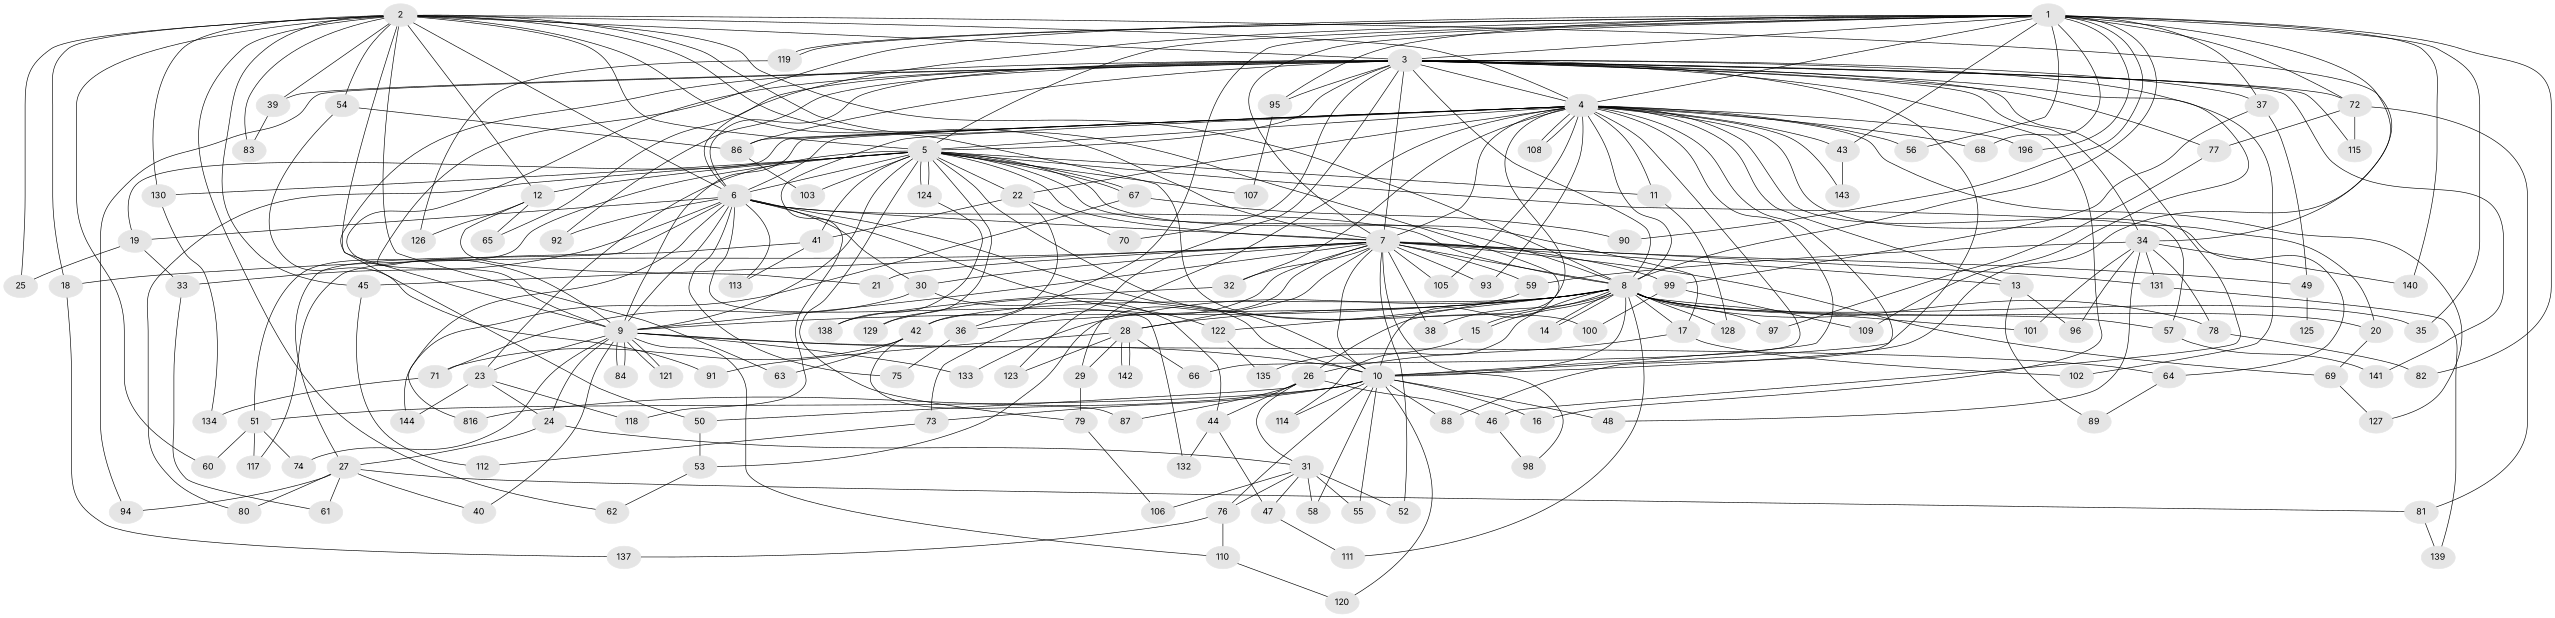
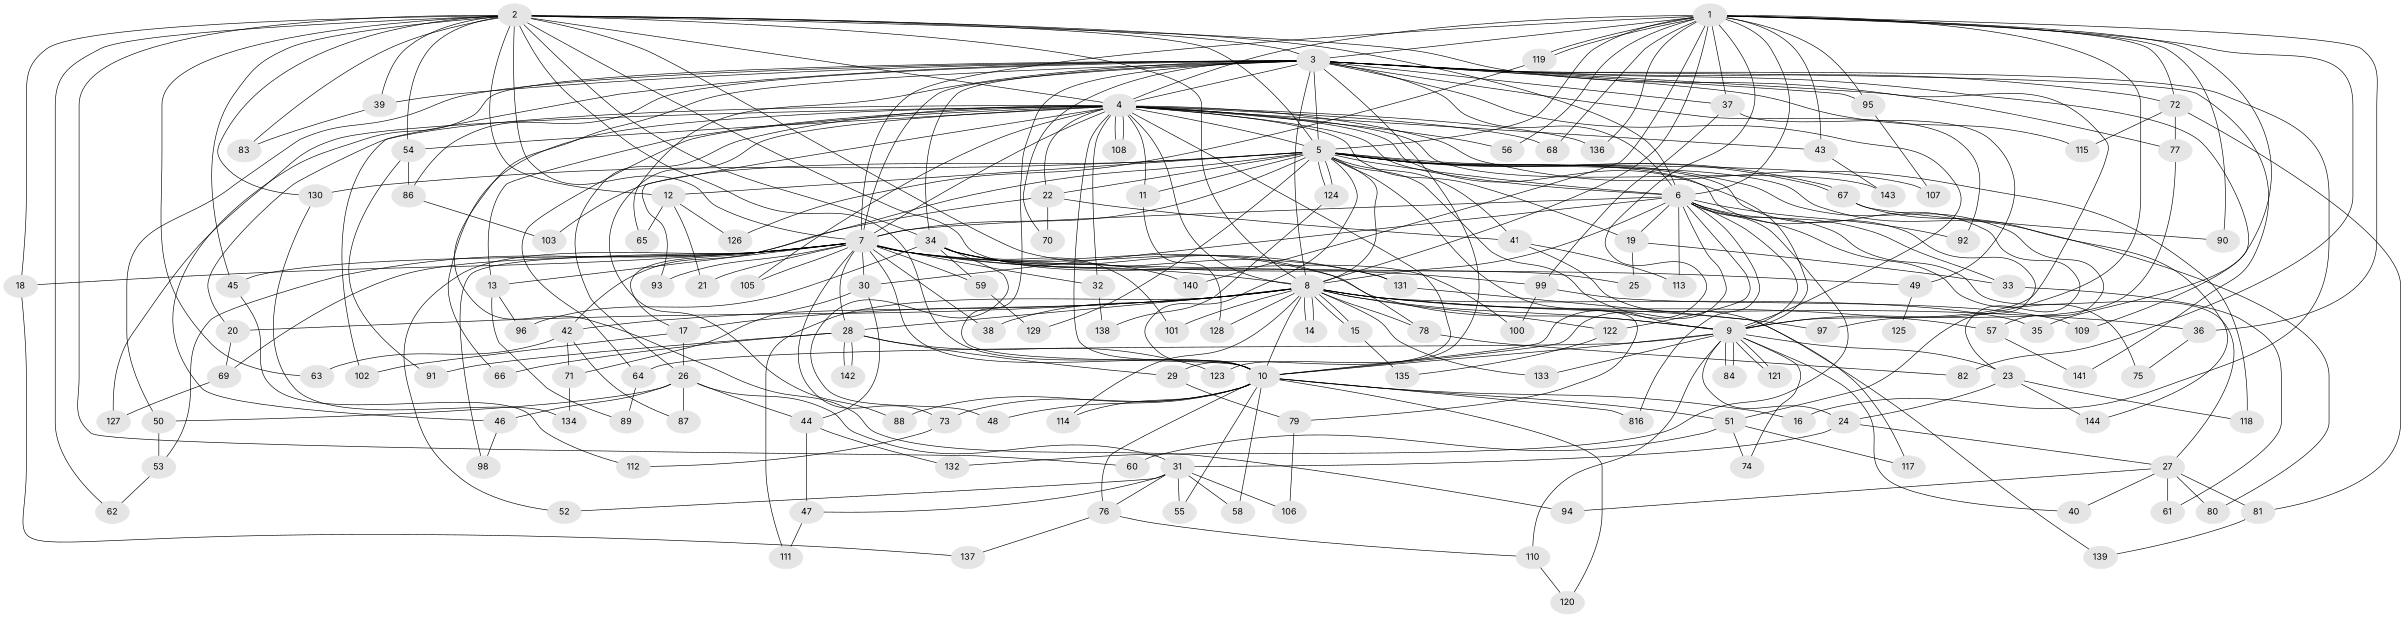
(1157, 123) -> (713, 129)
(2026, 151) -> (1598, 151)
